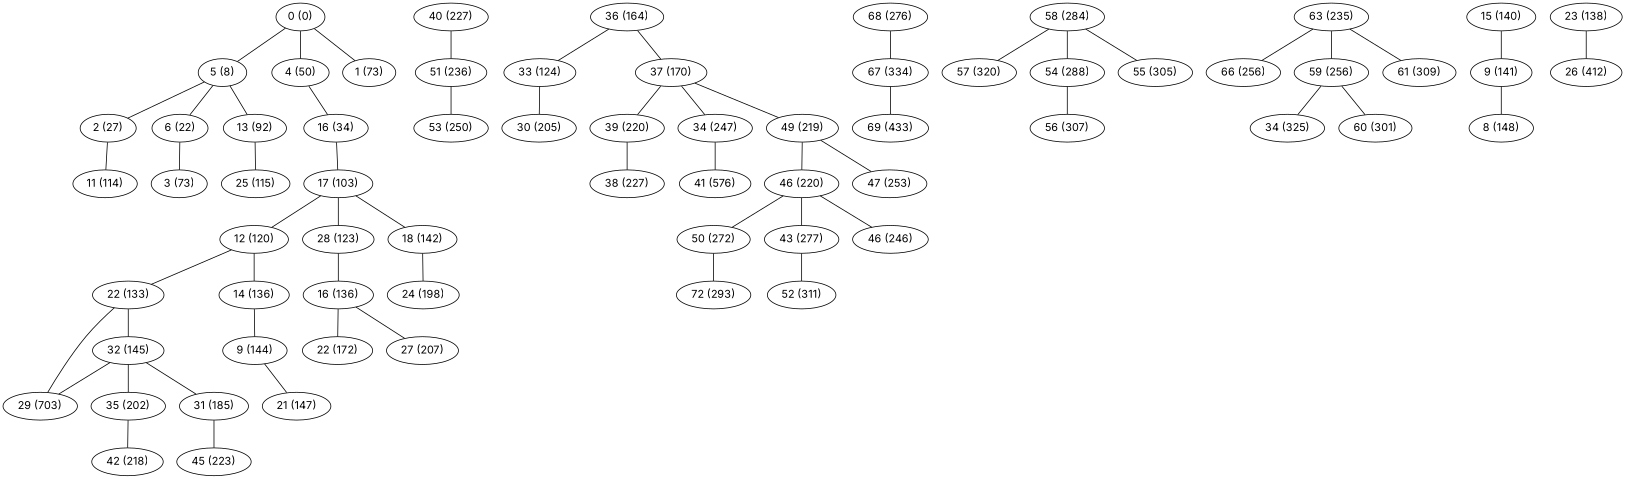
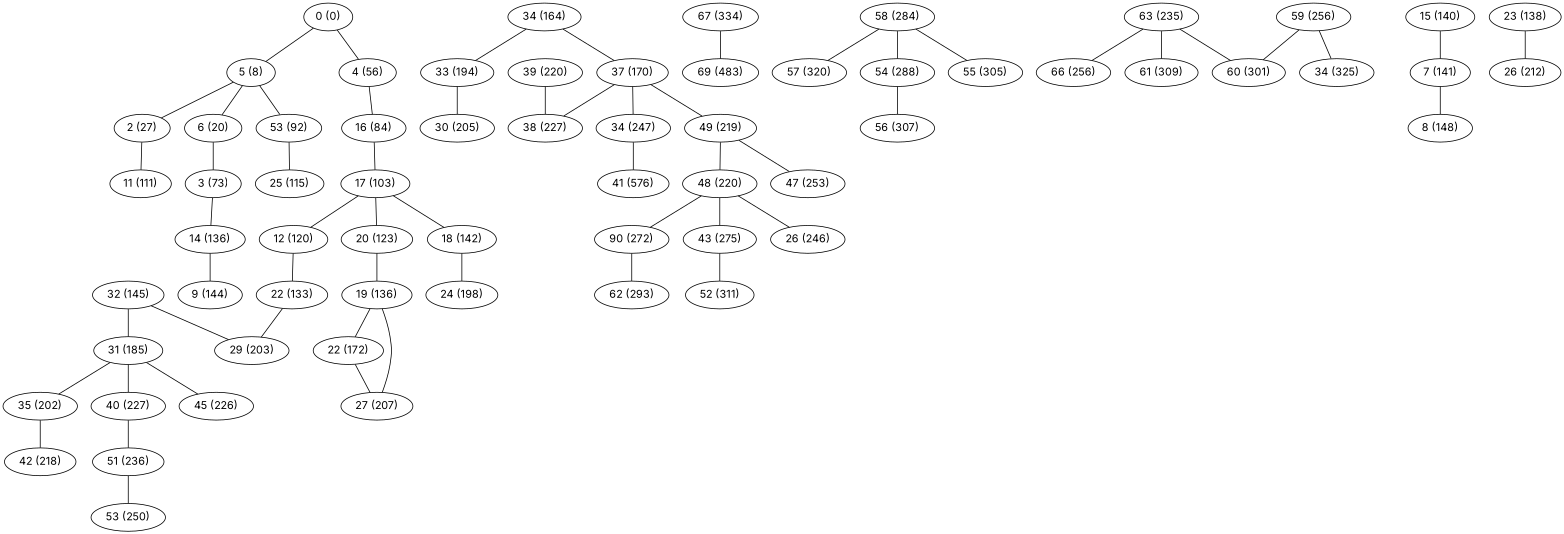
(627, 17) -> (544, 17)
(890, 17) -> none
(1331, 45) -> (1205, 45)
(300, 73) -> (368, 73)
(369, 73) -> none
(540, 73) -> (457, 73)
(1501, 73) -> (1440, 73)
(1586, 73) -> (1525, 73)
(649, 100) -> (589, 100)
(180, 128) -> (213, 128)
(255, 128) -> (289, 128)
(336, 128) -> (374, 128)
(890, 128) -> (721, 73)
(105, 184) -> (141, 184)
(802, 184) -> (720, 184)
(338, 239) -> (377, 239)
(714, 239) -> (632, 239)
(802, 239) -> (720, 239)
(890, 239) -> (808, 239)
(254, 267) -> (212, 212)
(338, 295) -> (377, 295)
(714, 295) -> (632, 295)
(128, 323) -> none
none -> (128, 378)
(128, 378) -> (84, 378)
none -> (363, 378)
(40, 406) -> (252, 351)
(297, 406) -> none
(214, 462) -> (216, 406)
